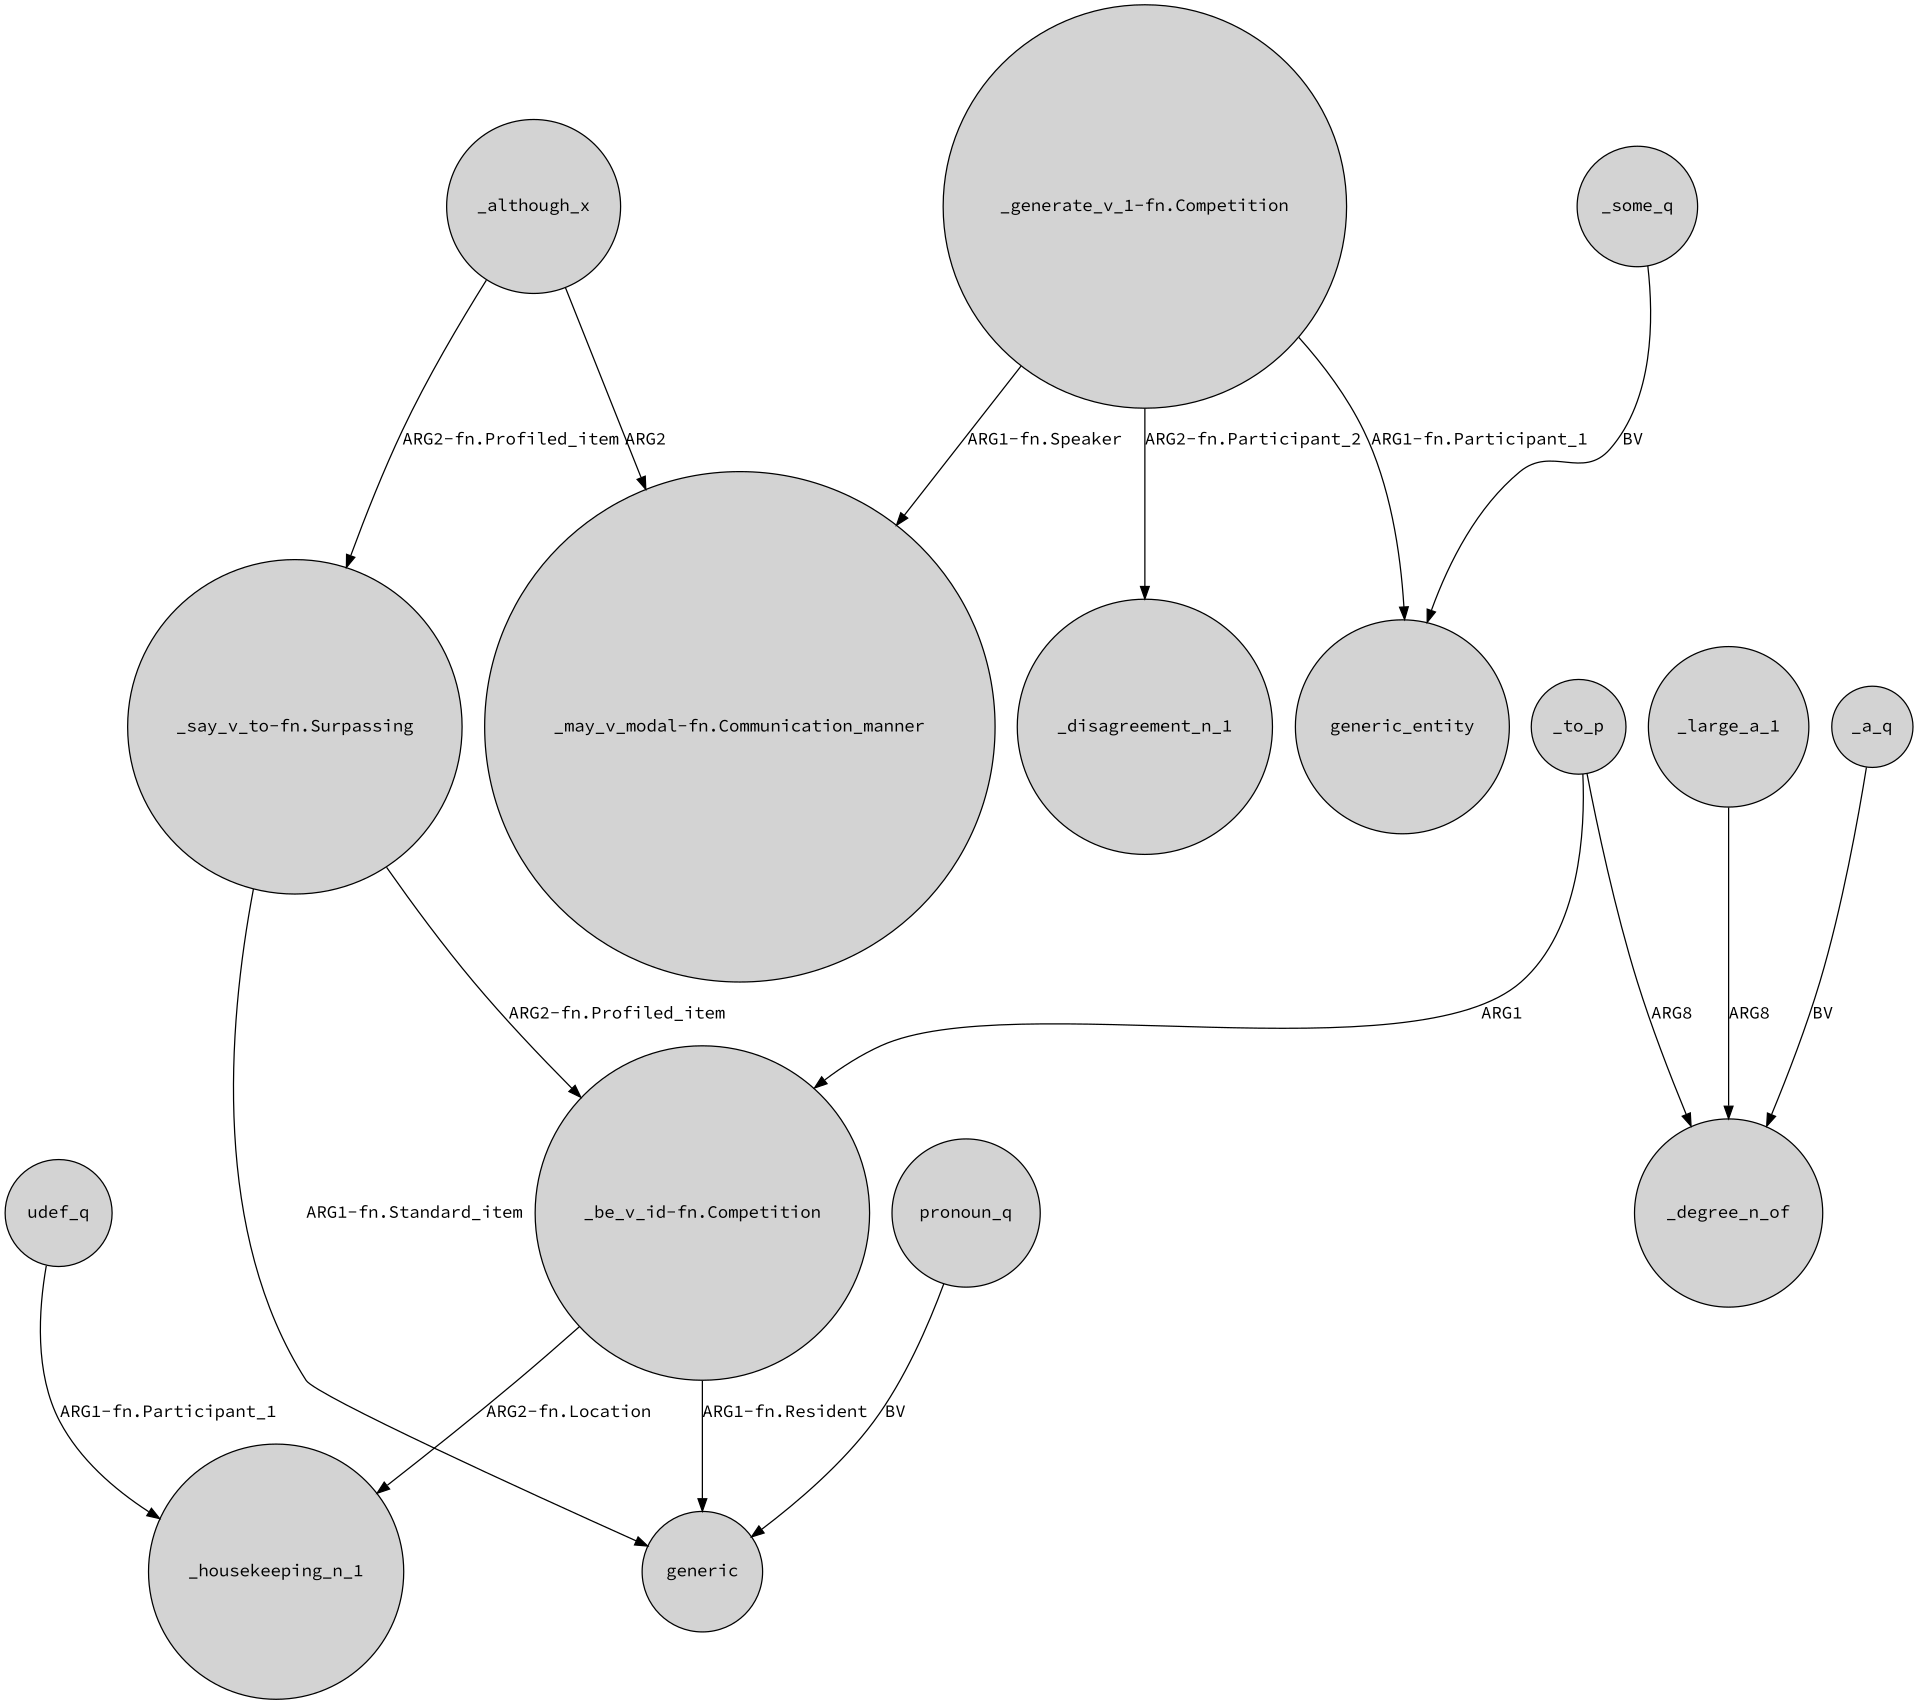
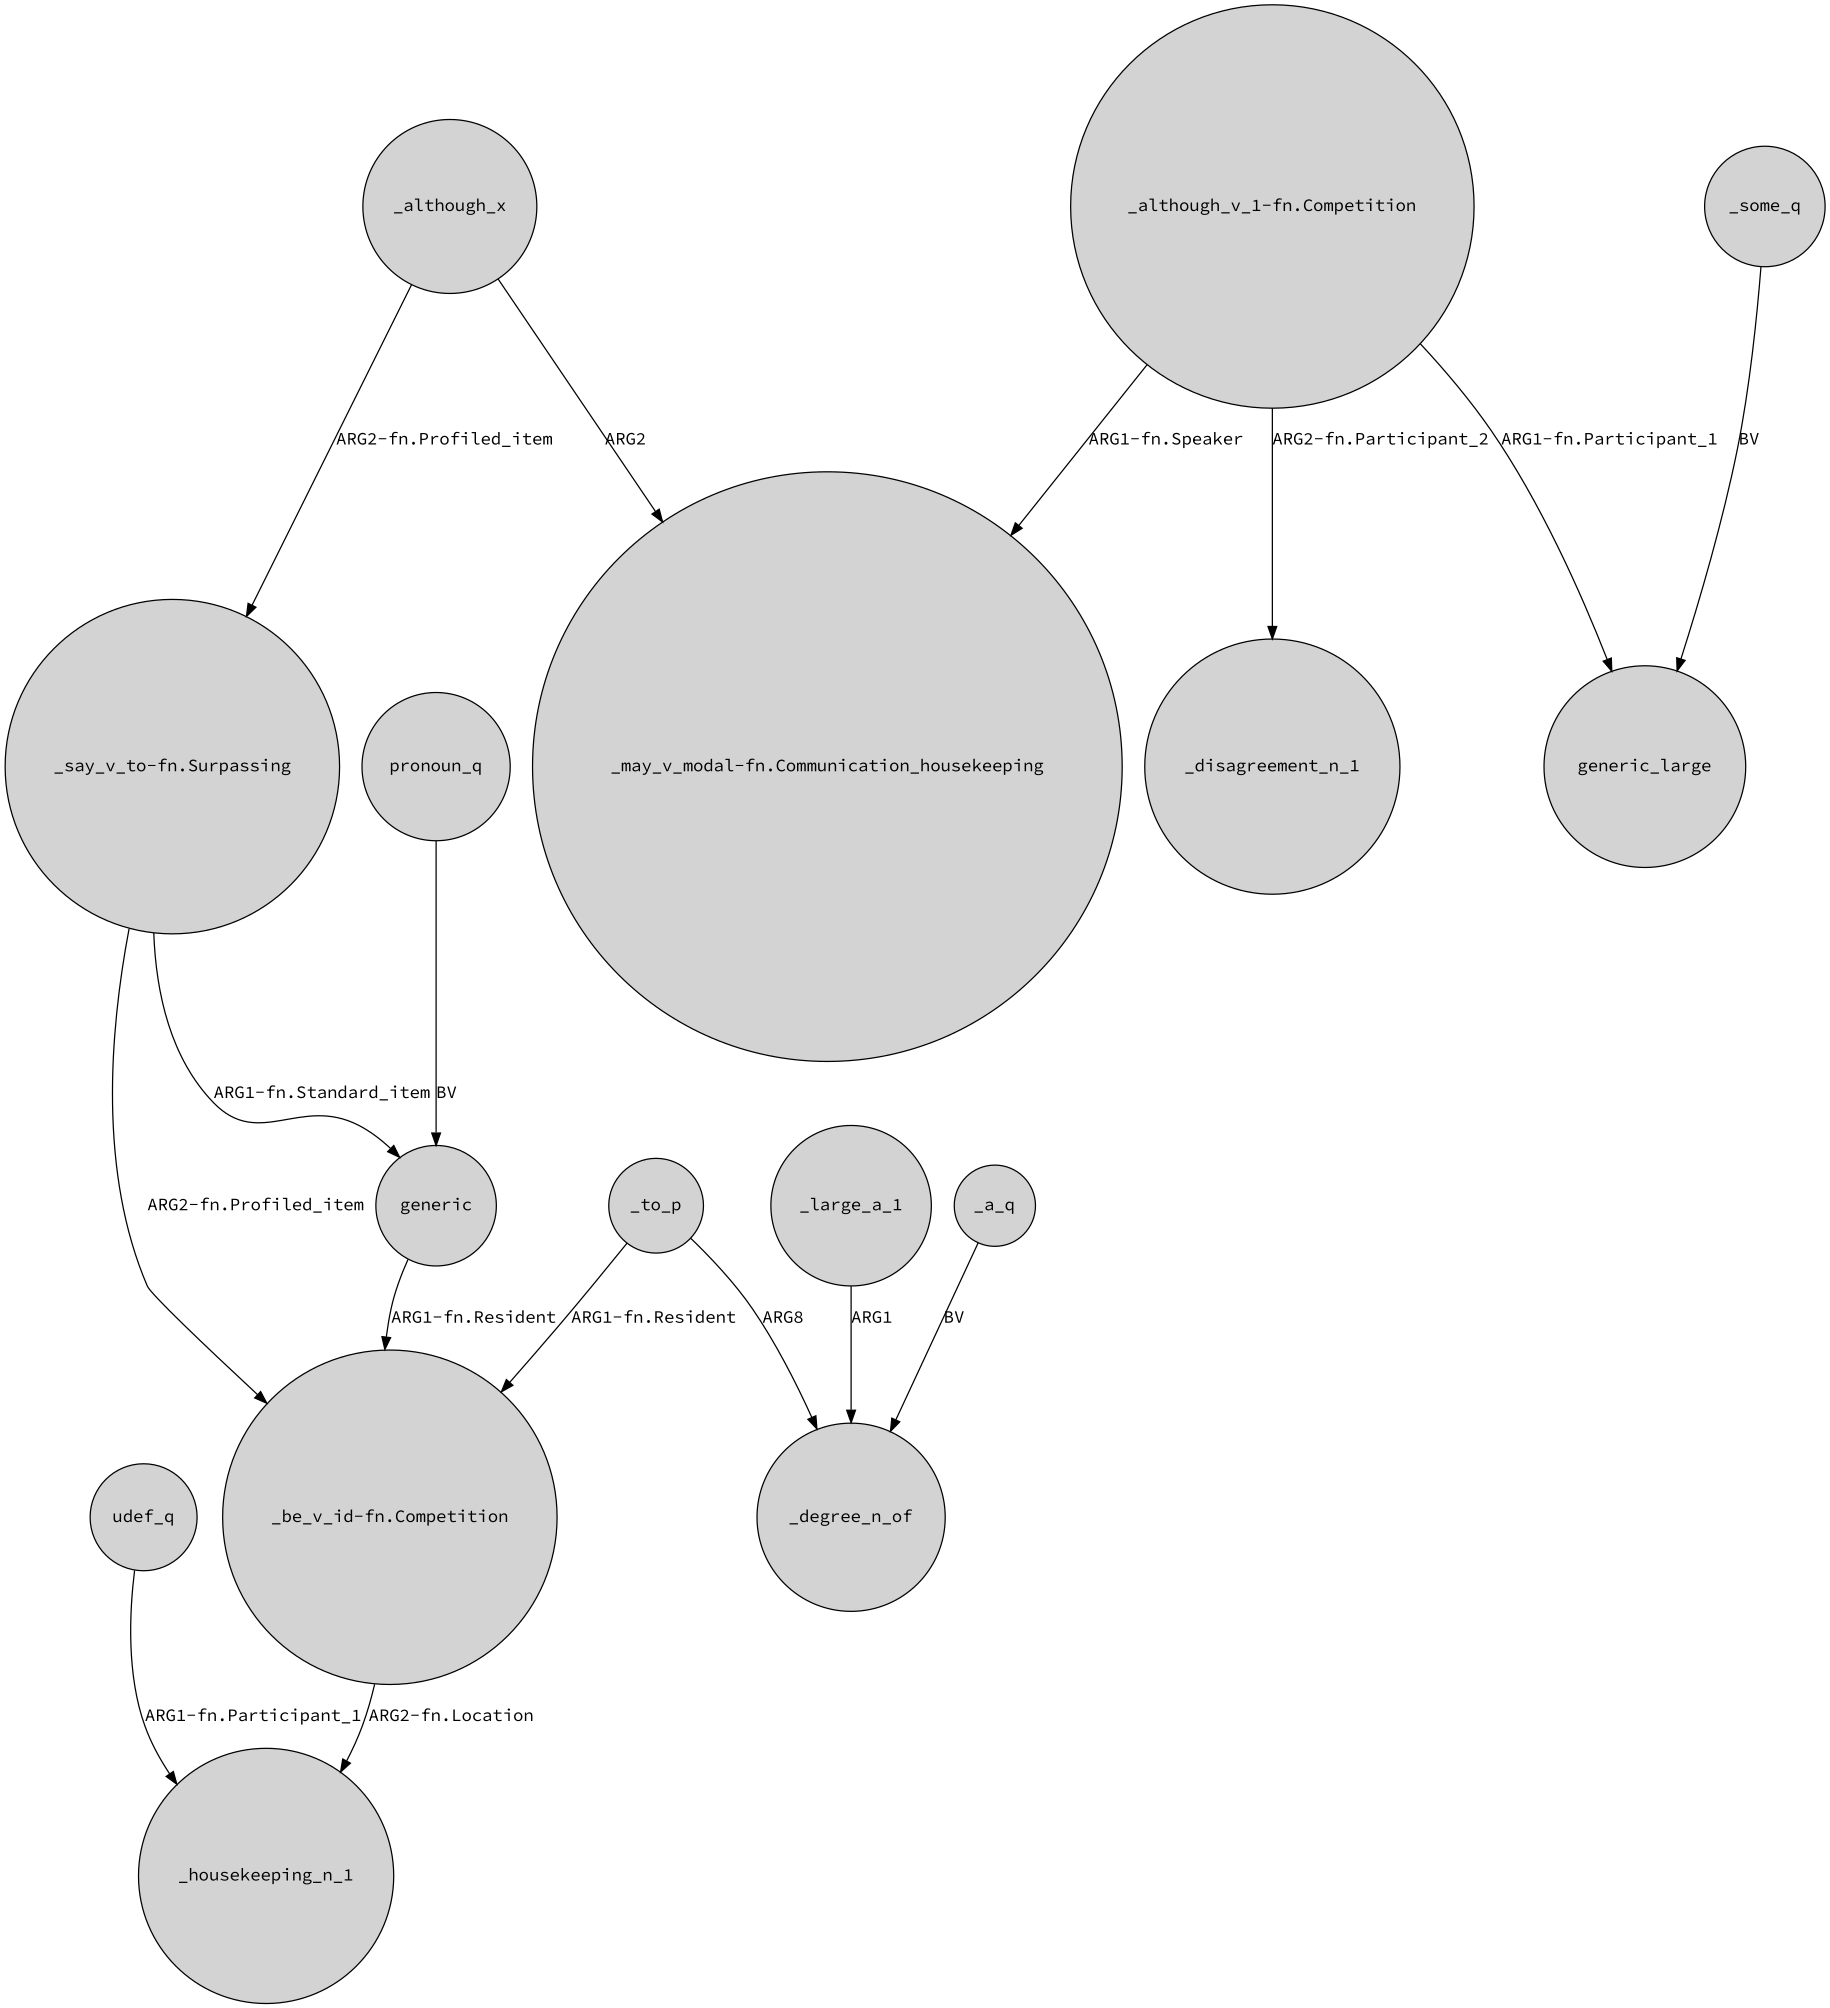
(1145, 207) -> (1272, 207)
(740, 727) -> (827, 767)
(1402, 727) -> (1645, 767)
(1502, 1014) -> (654, 1318)
(1750, 1014) -> (872, 1318)
(702, 1440) -> (394, 1297)
